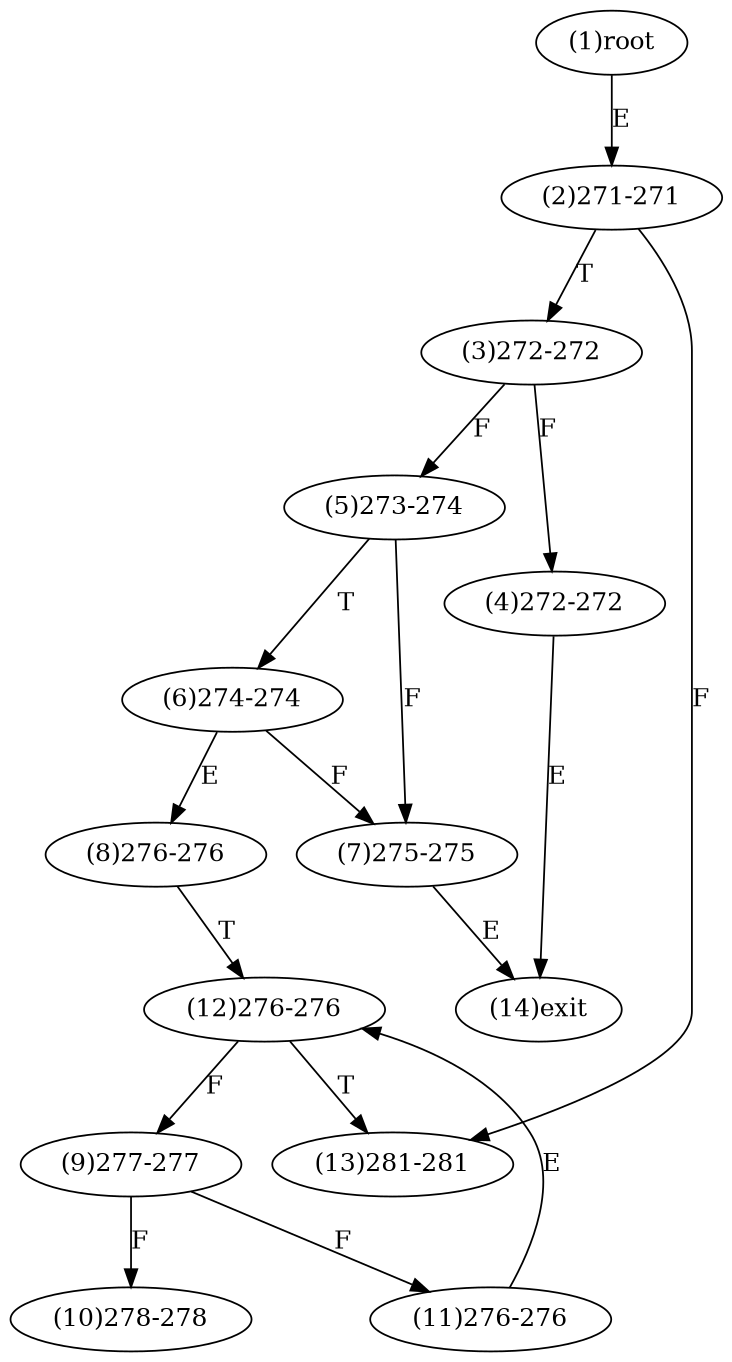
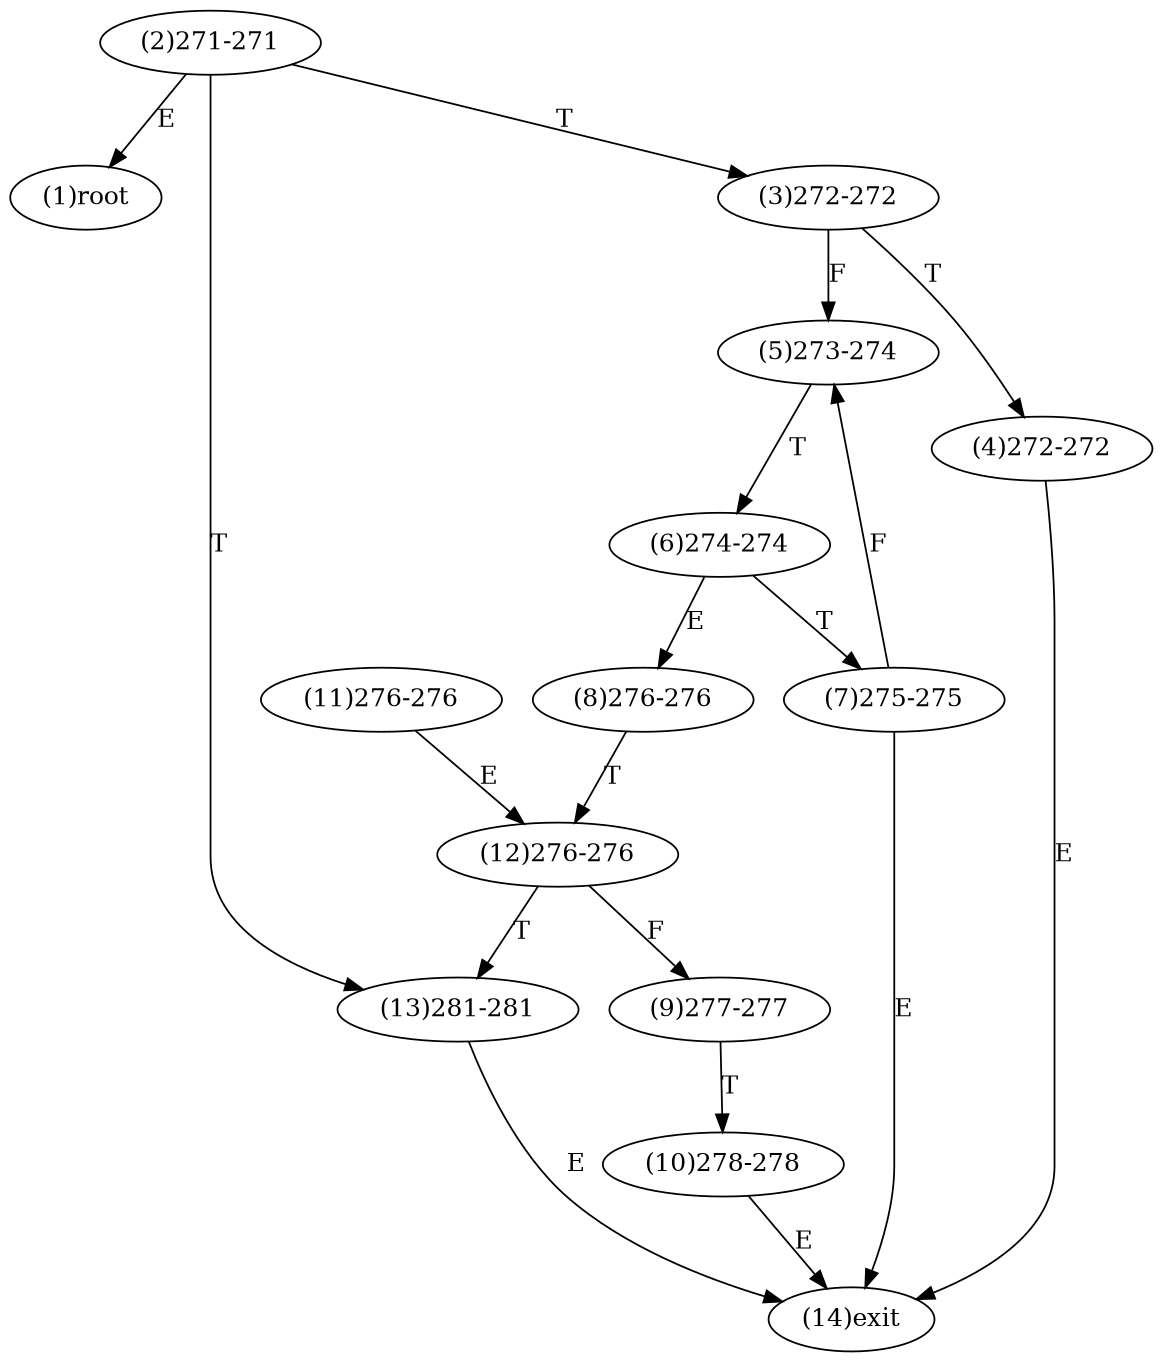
(612, 111) -> (154, 114)
(548, 430) -> (933, 275)
(400, 672) -> (863, 535)
(701, 700) -> (219, 545)
(339, 777) -> (825, 622)
none -> (582, 1209)
none -> (782, 1235)
(302, 1238) -> none
(140, 1242) -> (730, 1087)
